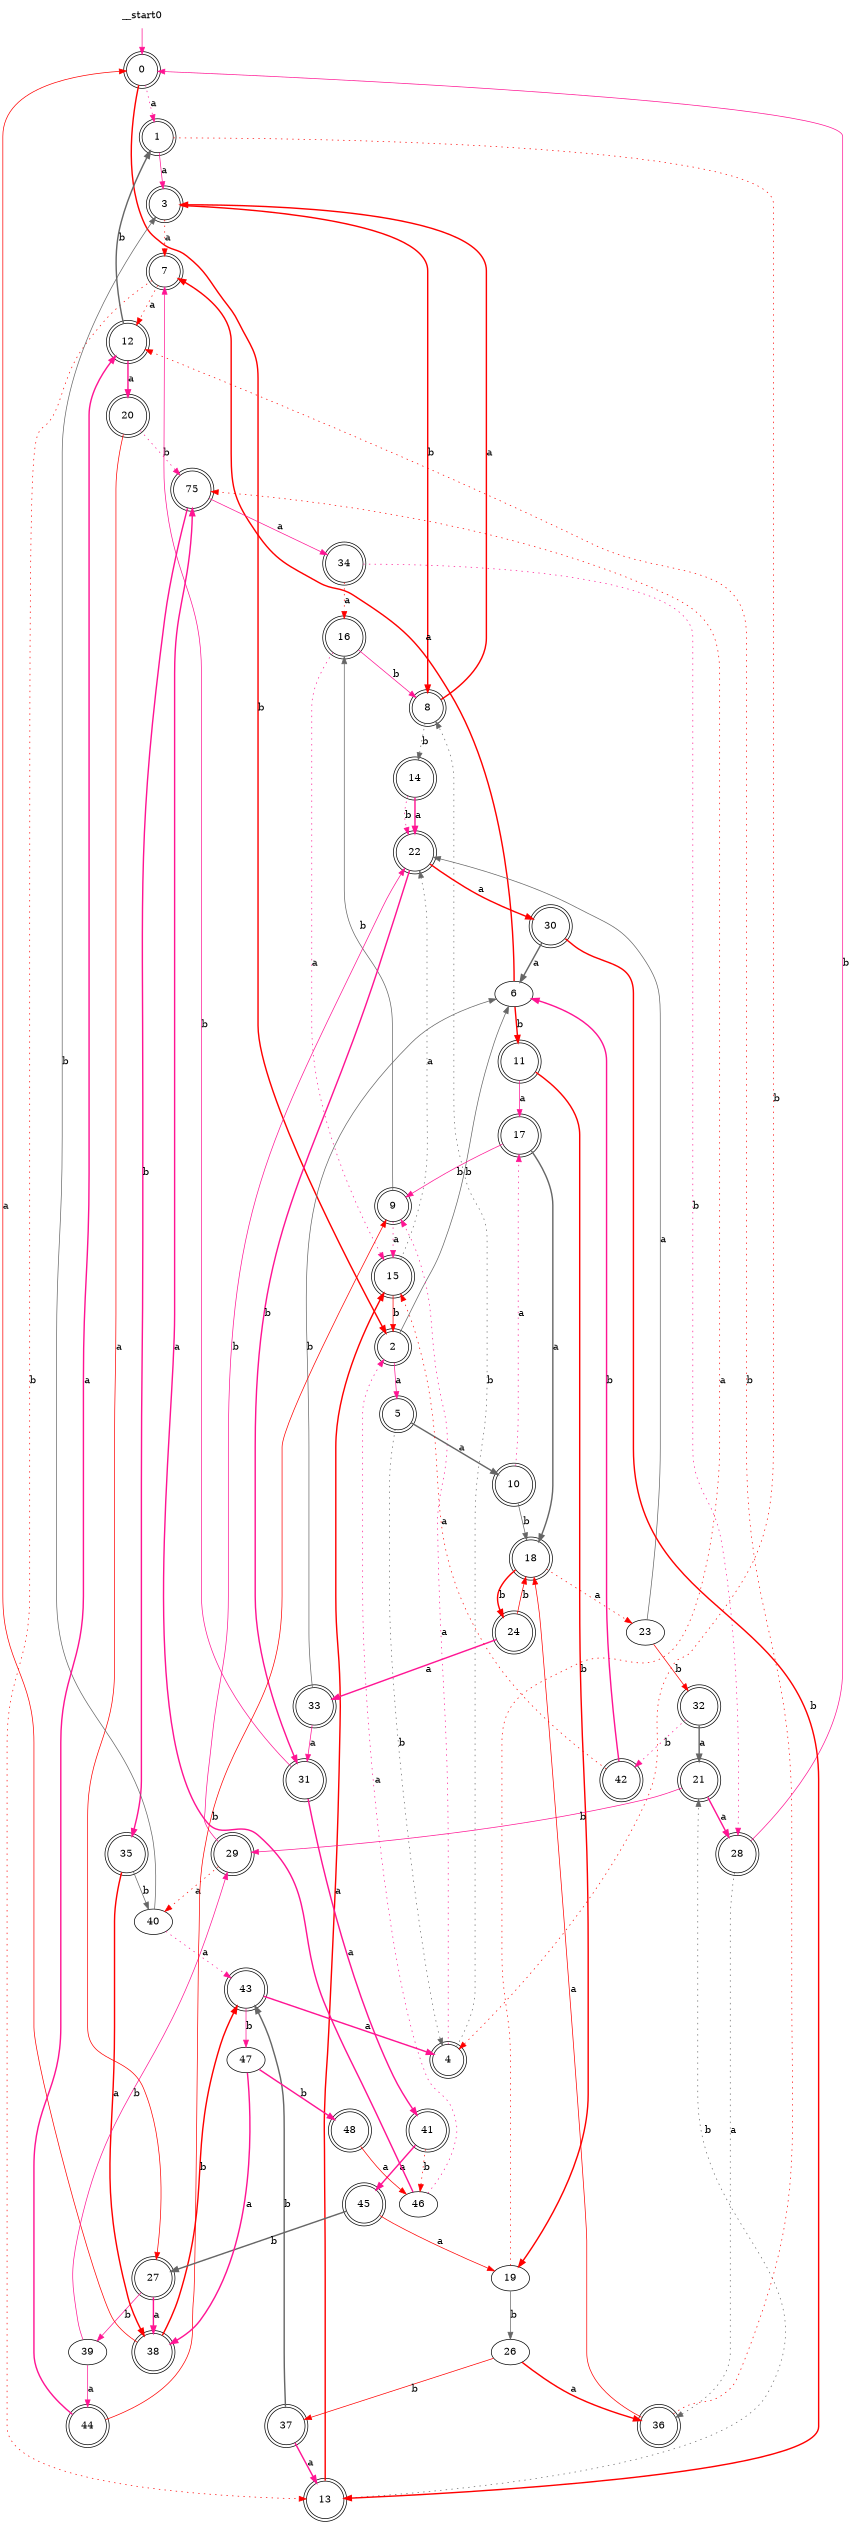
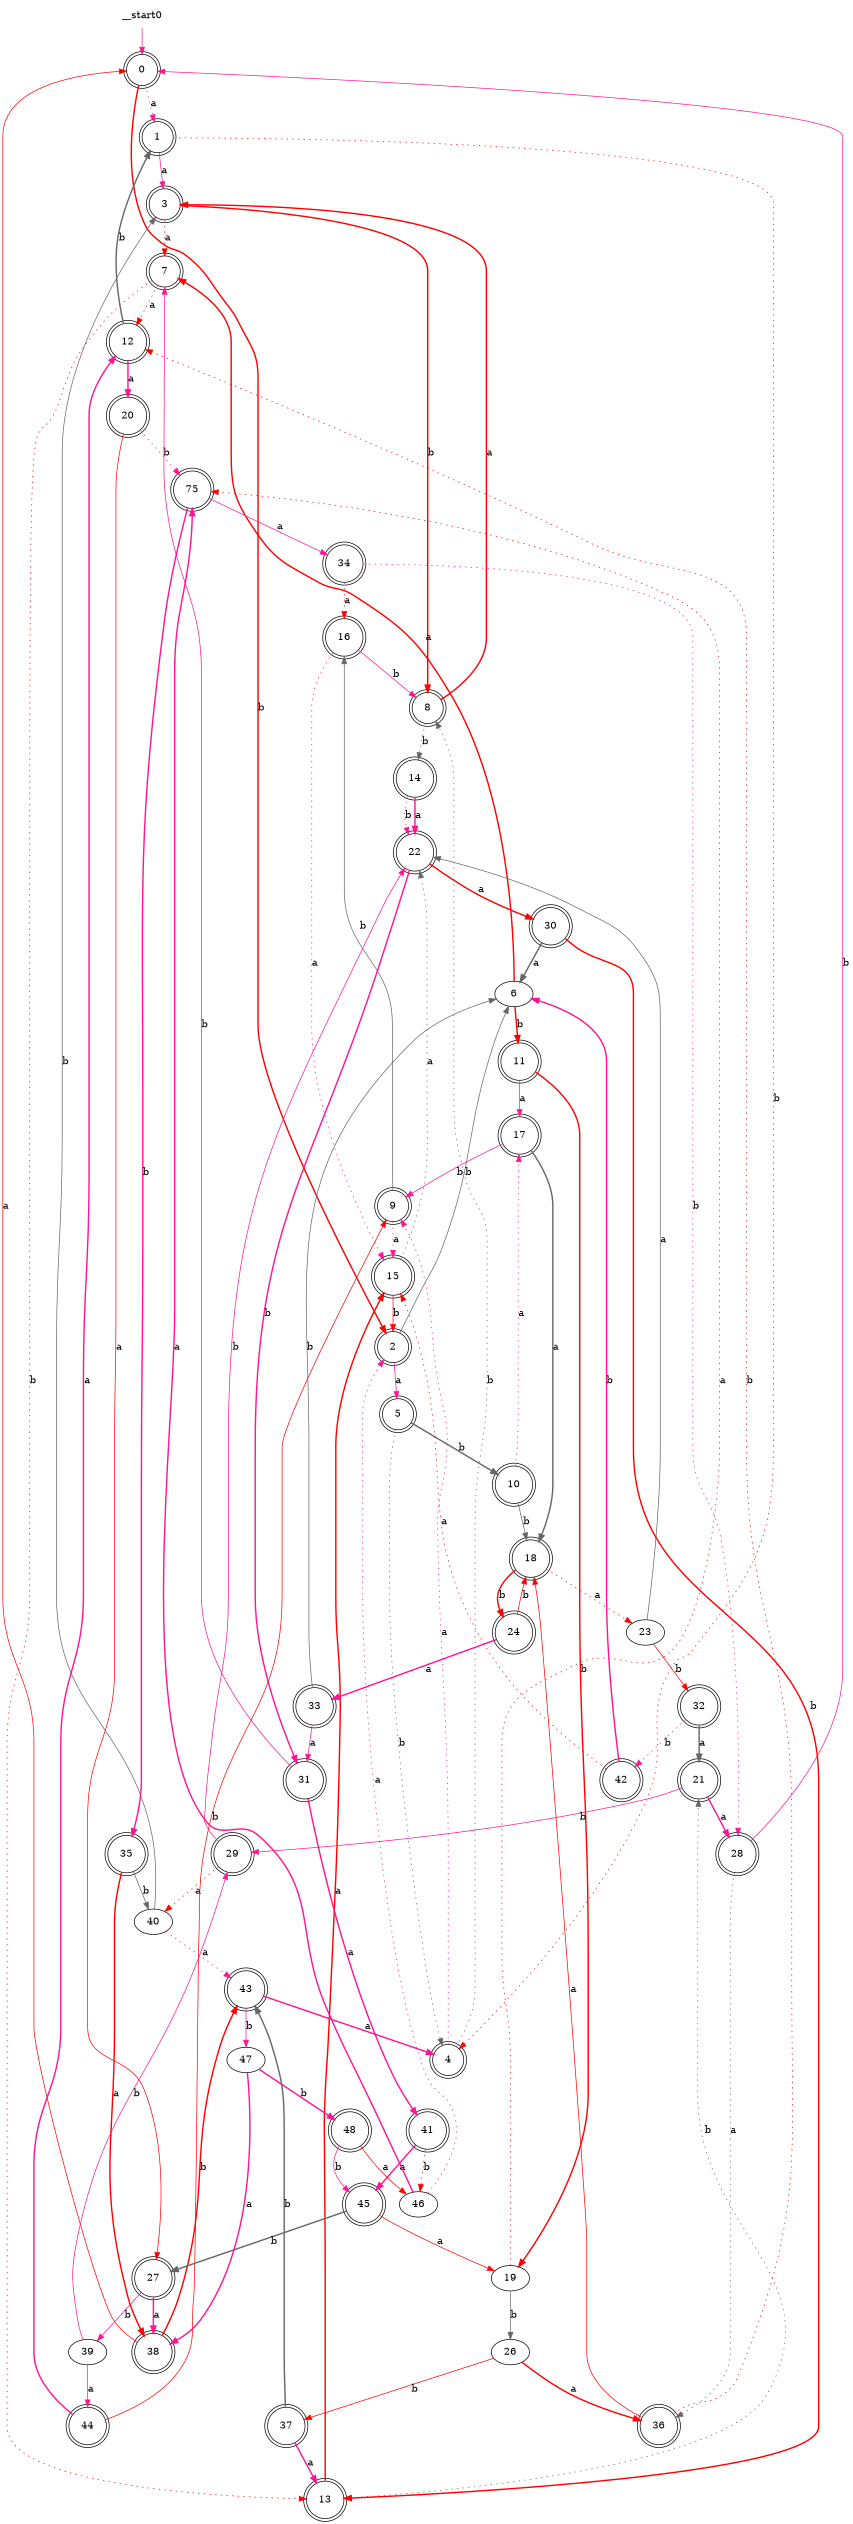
(462, 1448) -> (462, 1448)
none -> (334, 2168)
